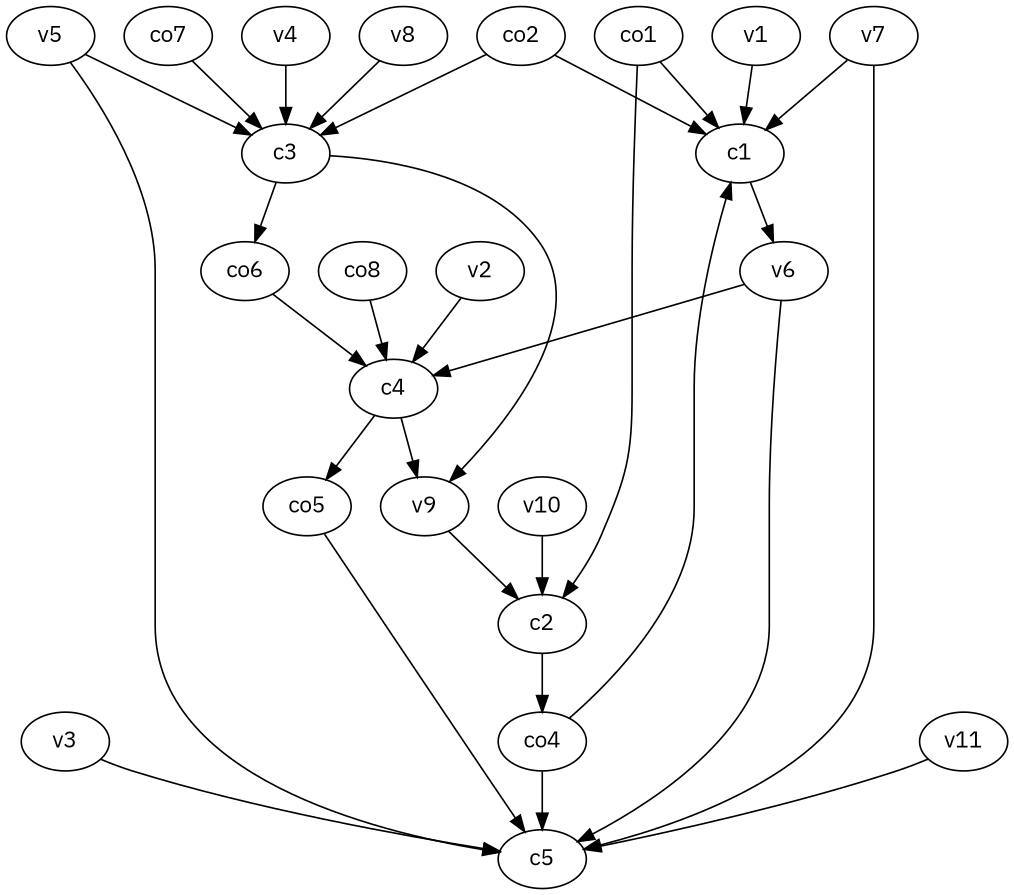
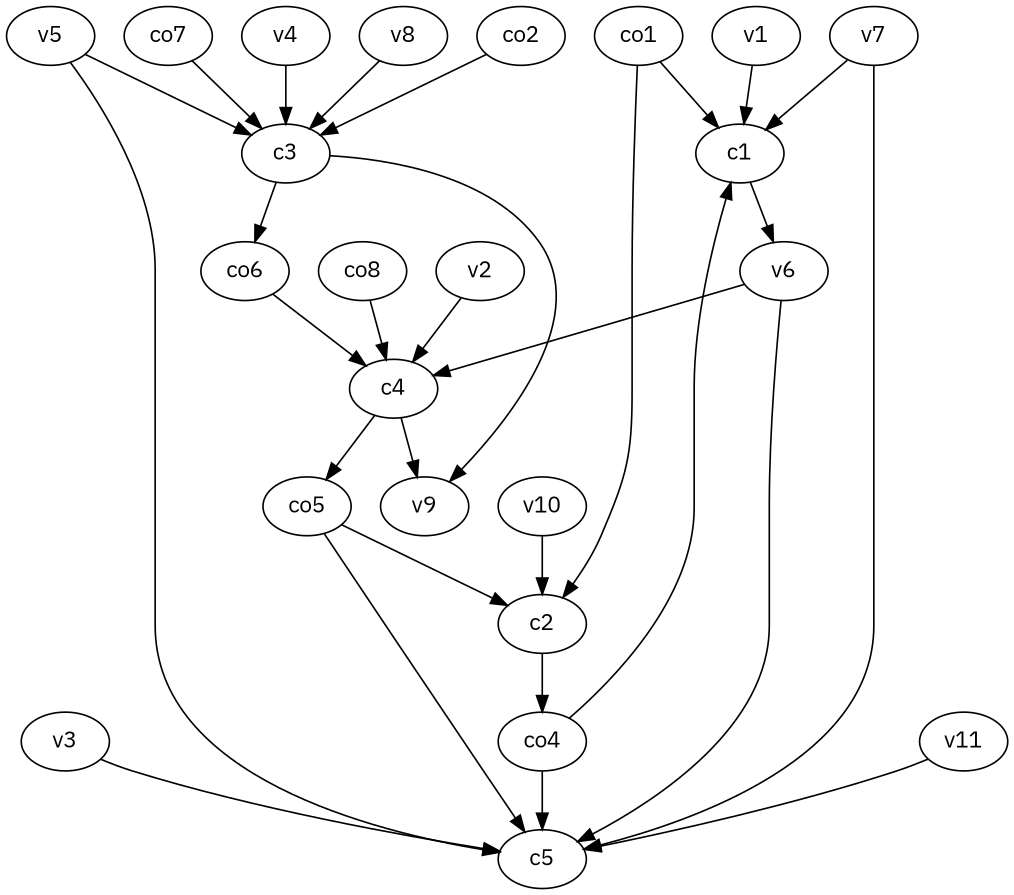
(623, 91) -> none
(477, 559) -> (417, 561)
